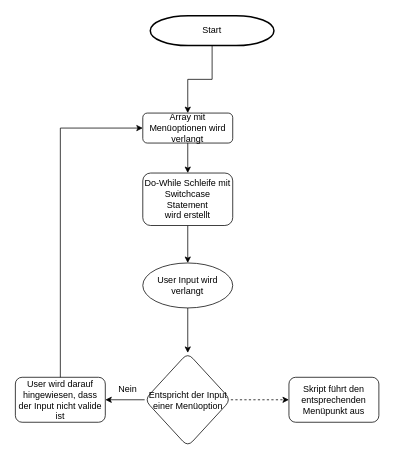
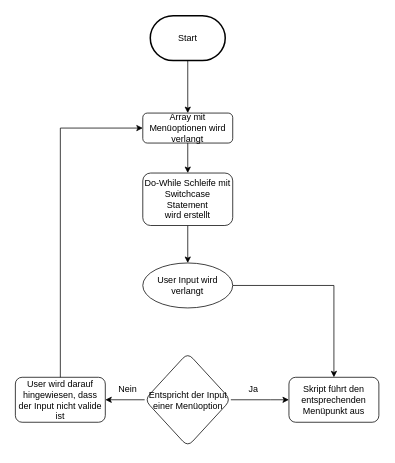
(212, 30) -> (188, 38)
(188, 328) -> (284, 285)
none -> (254, 389)
(257, 400) -> (257, 400)
